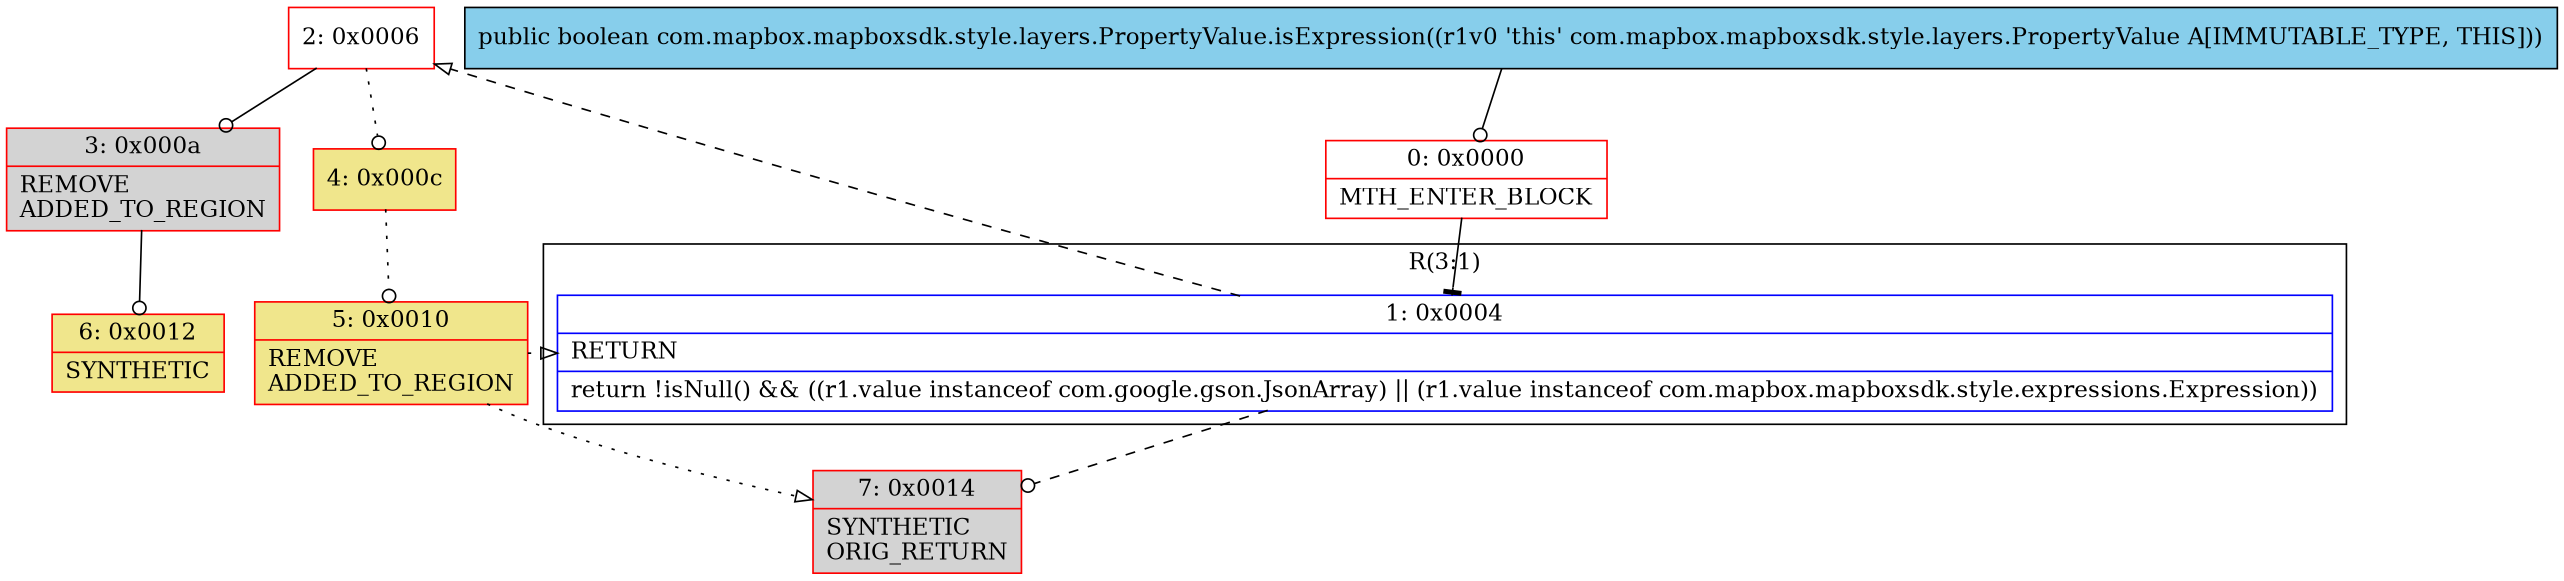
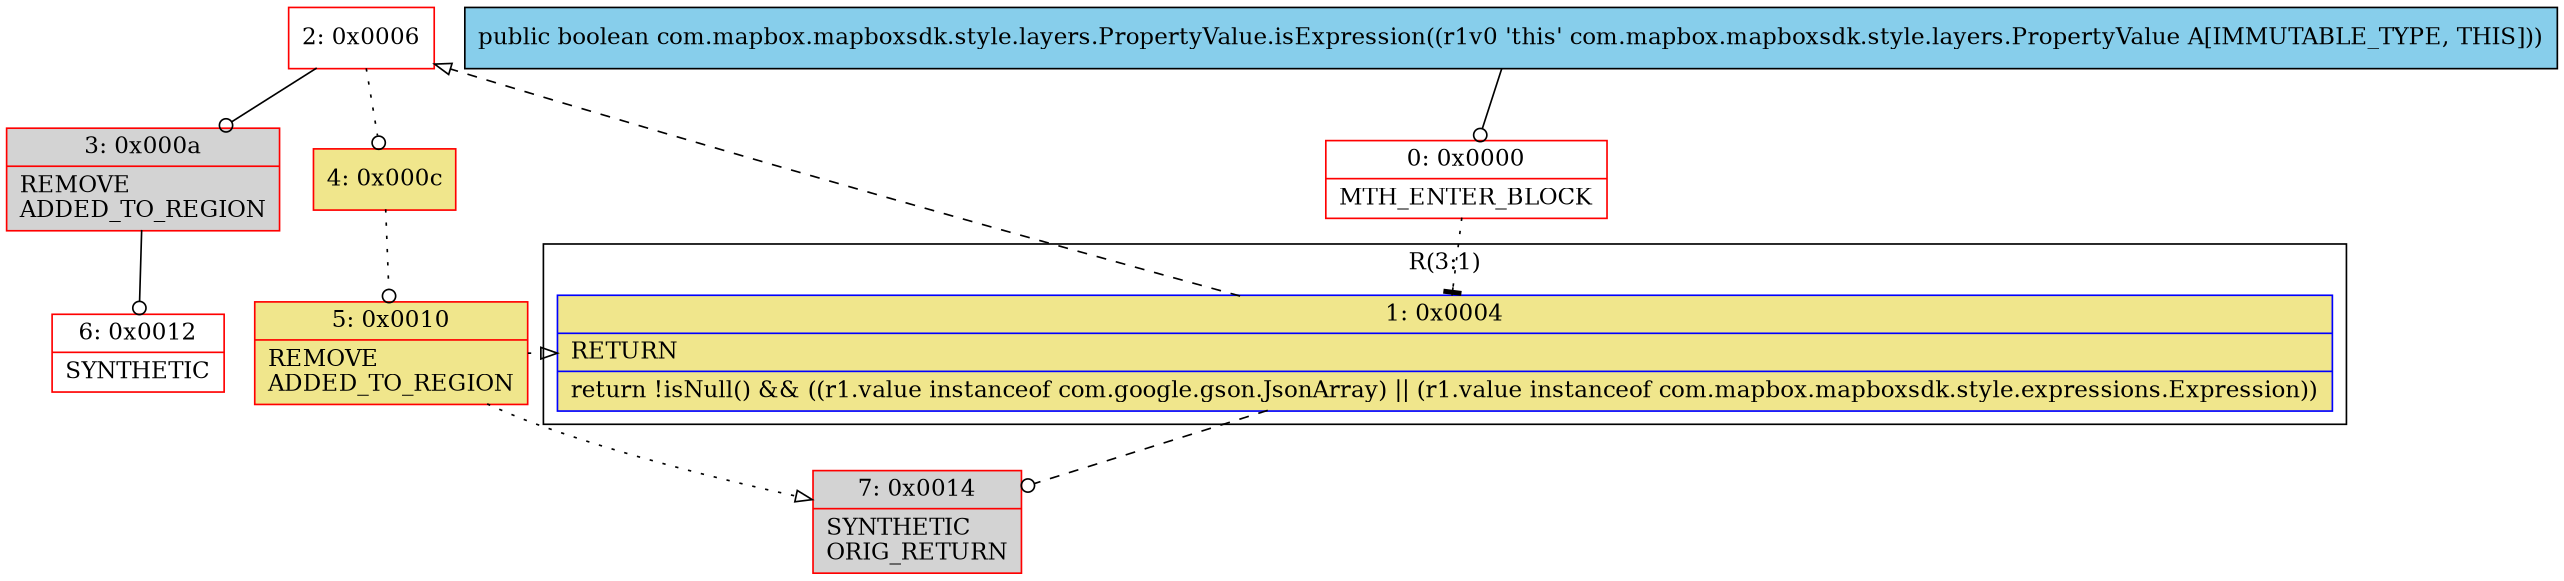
(1457, 254) -> (1457, 254)
(138, 353) -> (138, 353)
(1445, 353) -> (1445, 353)
